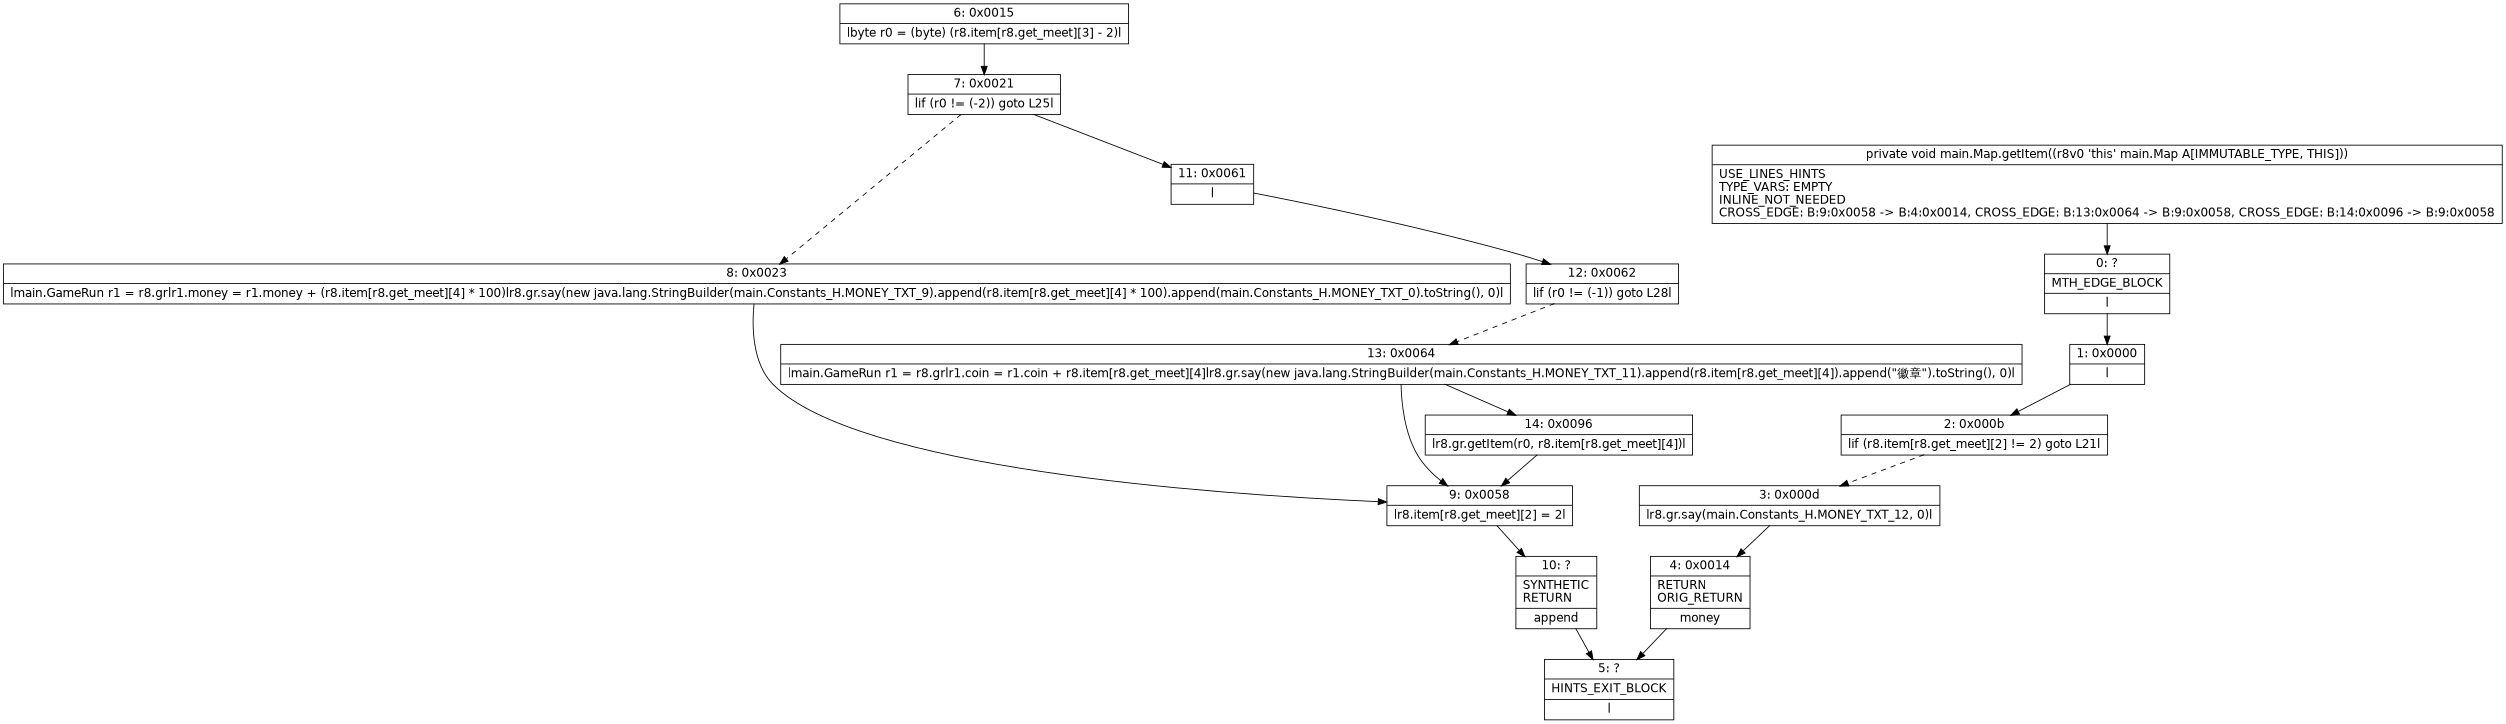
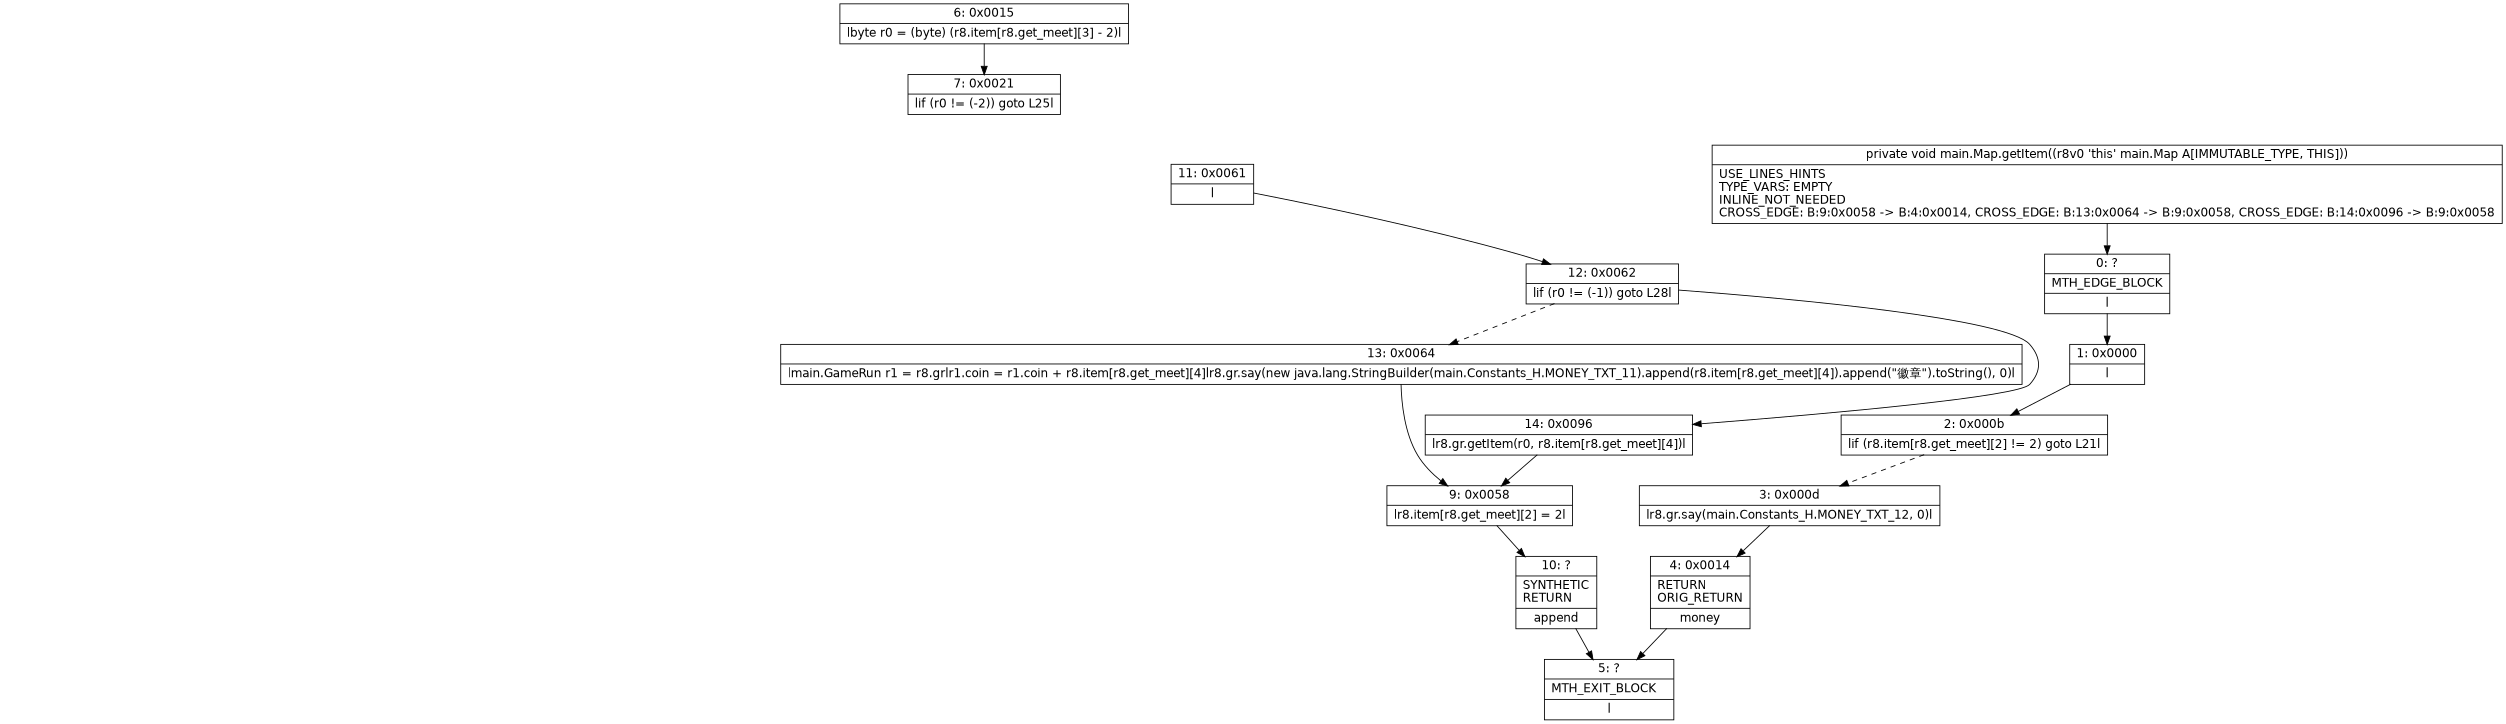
(1098, 139) -> none
(757, 284) -> none
(1476, 398) -> (2035, 352)
(1609, 689) -> (1604, 689)
